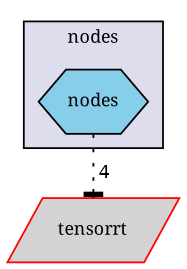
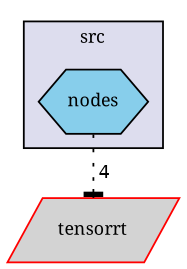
(93, 38) -> (93, 38)
